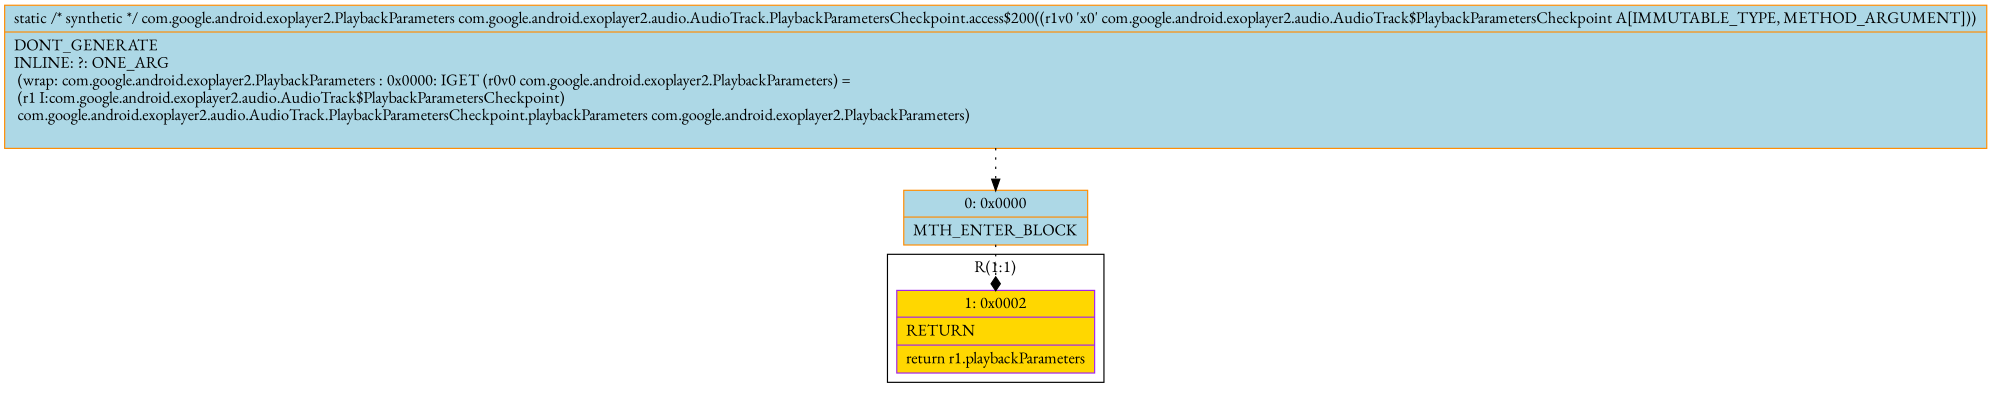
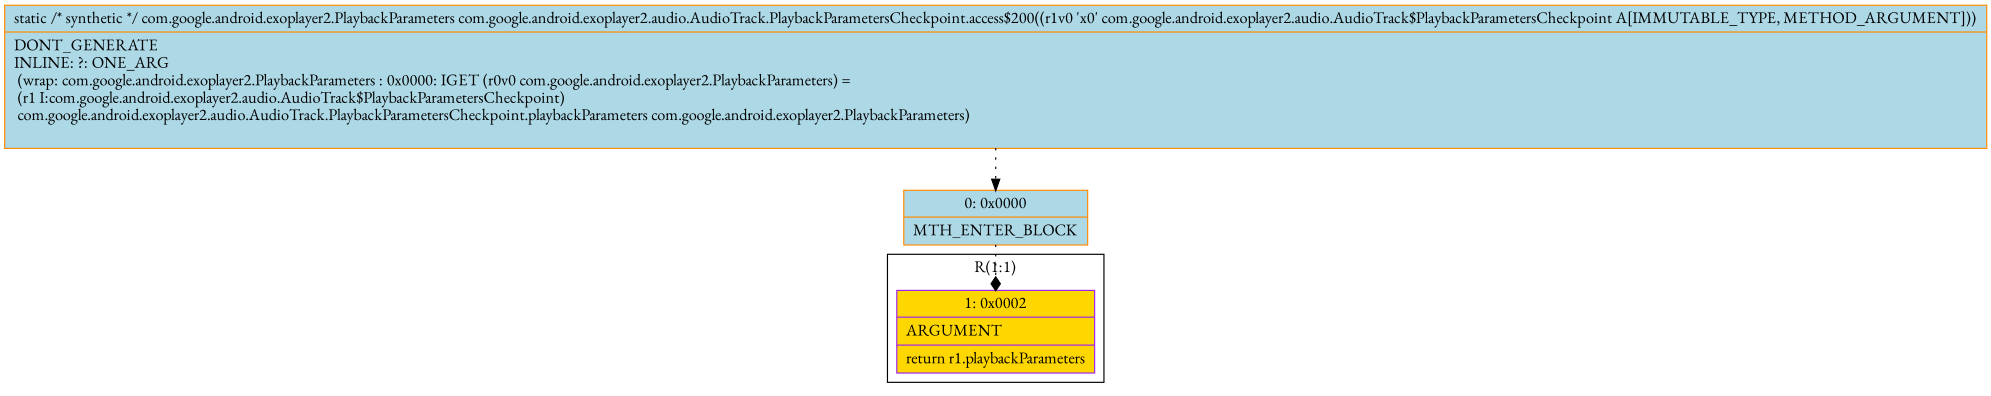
(941, 331) -> (954, 331)
